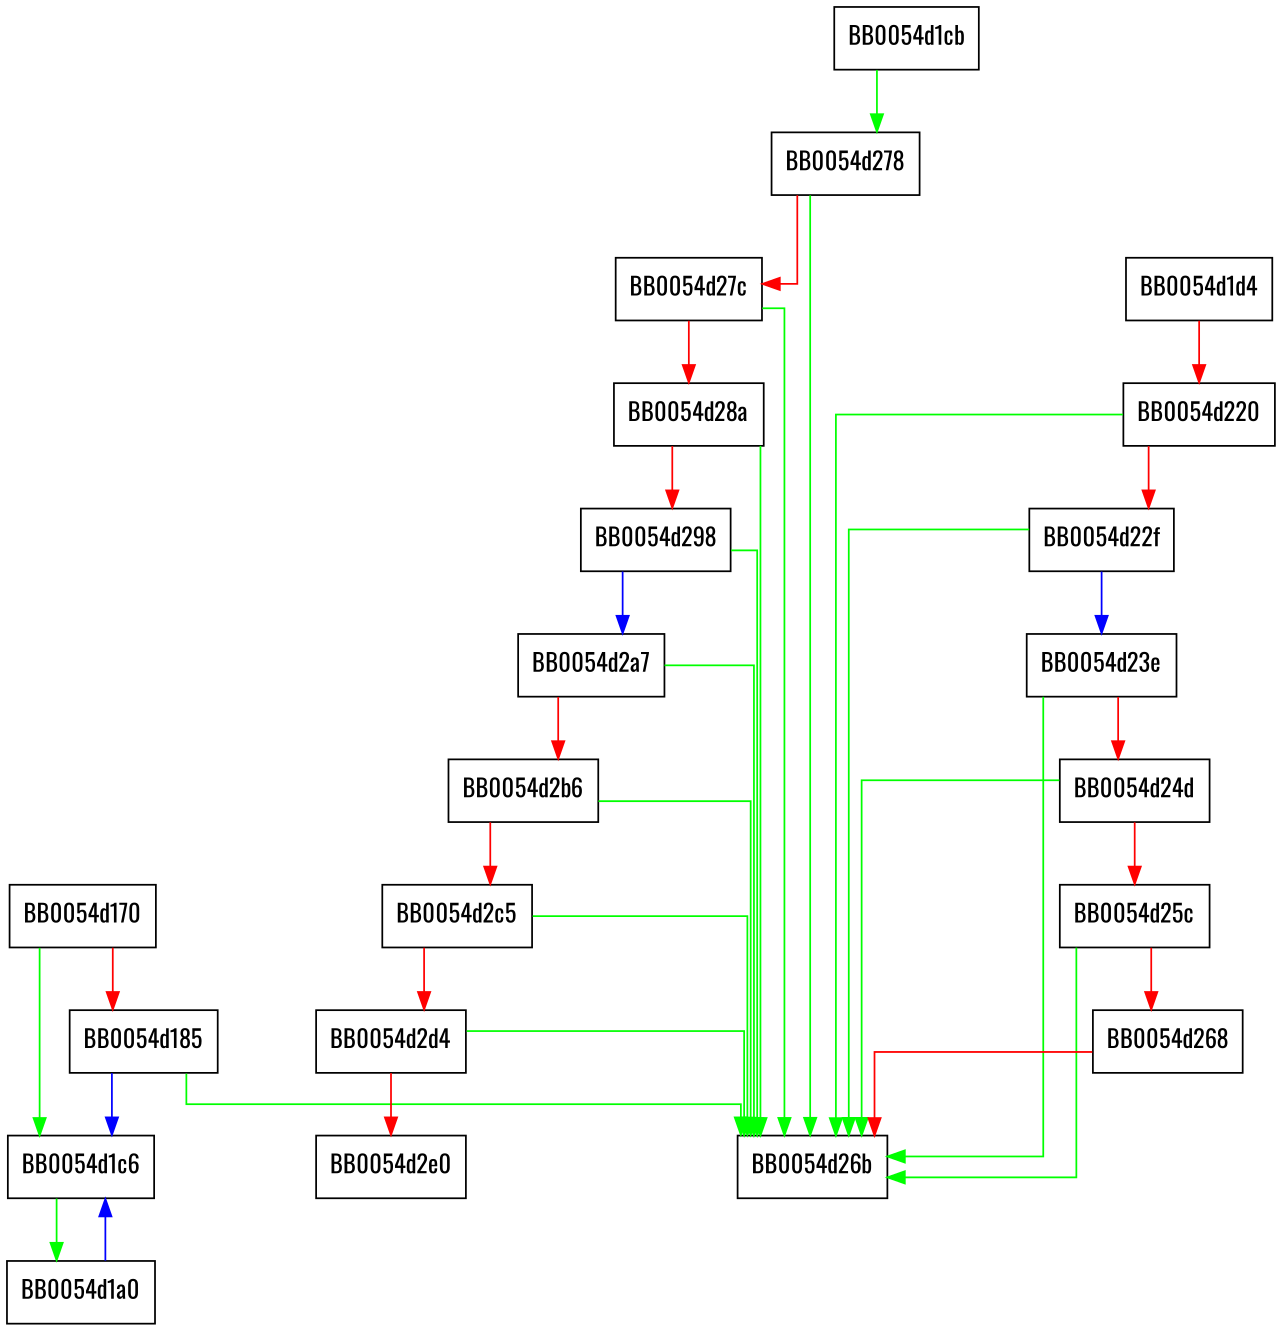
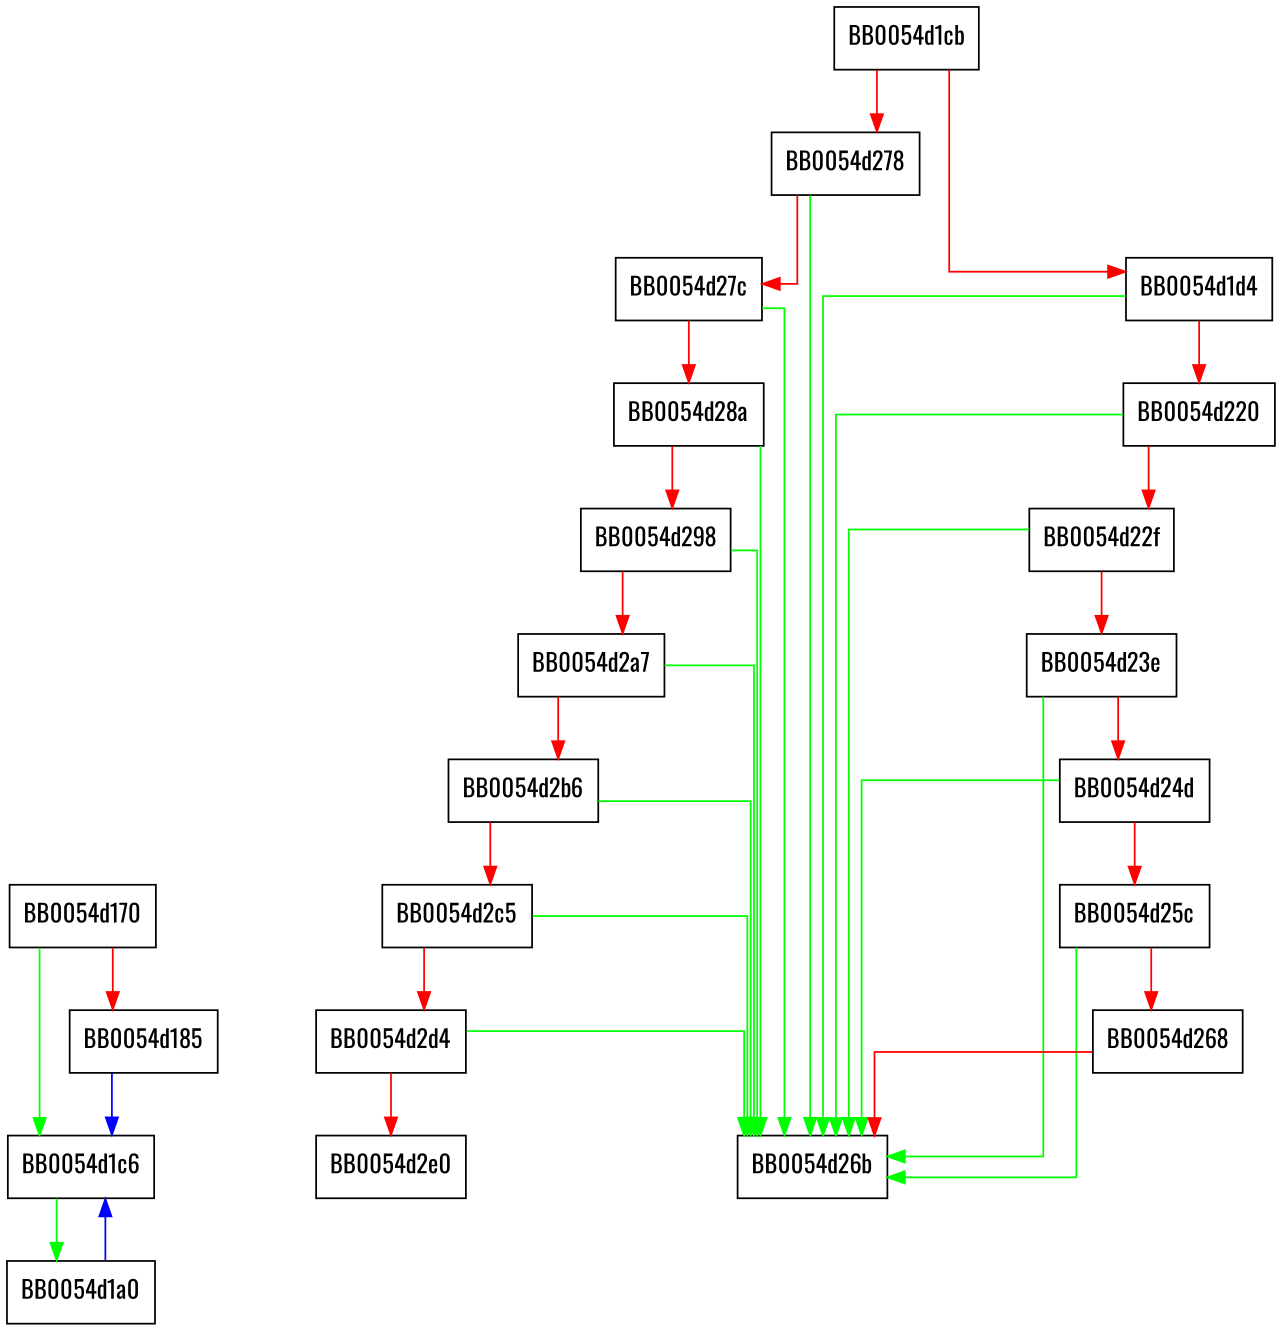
(877, 92) -> (877, 92)
none -> (949, 250)
(623, 594) -> (623, 594)
(1102, 594) -> (1102, 594)
(455, 1104) -> (823, 556)
